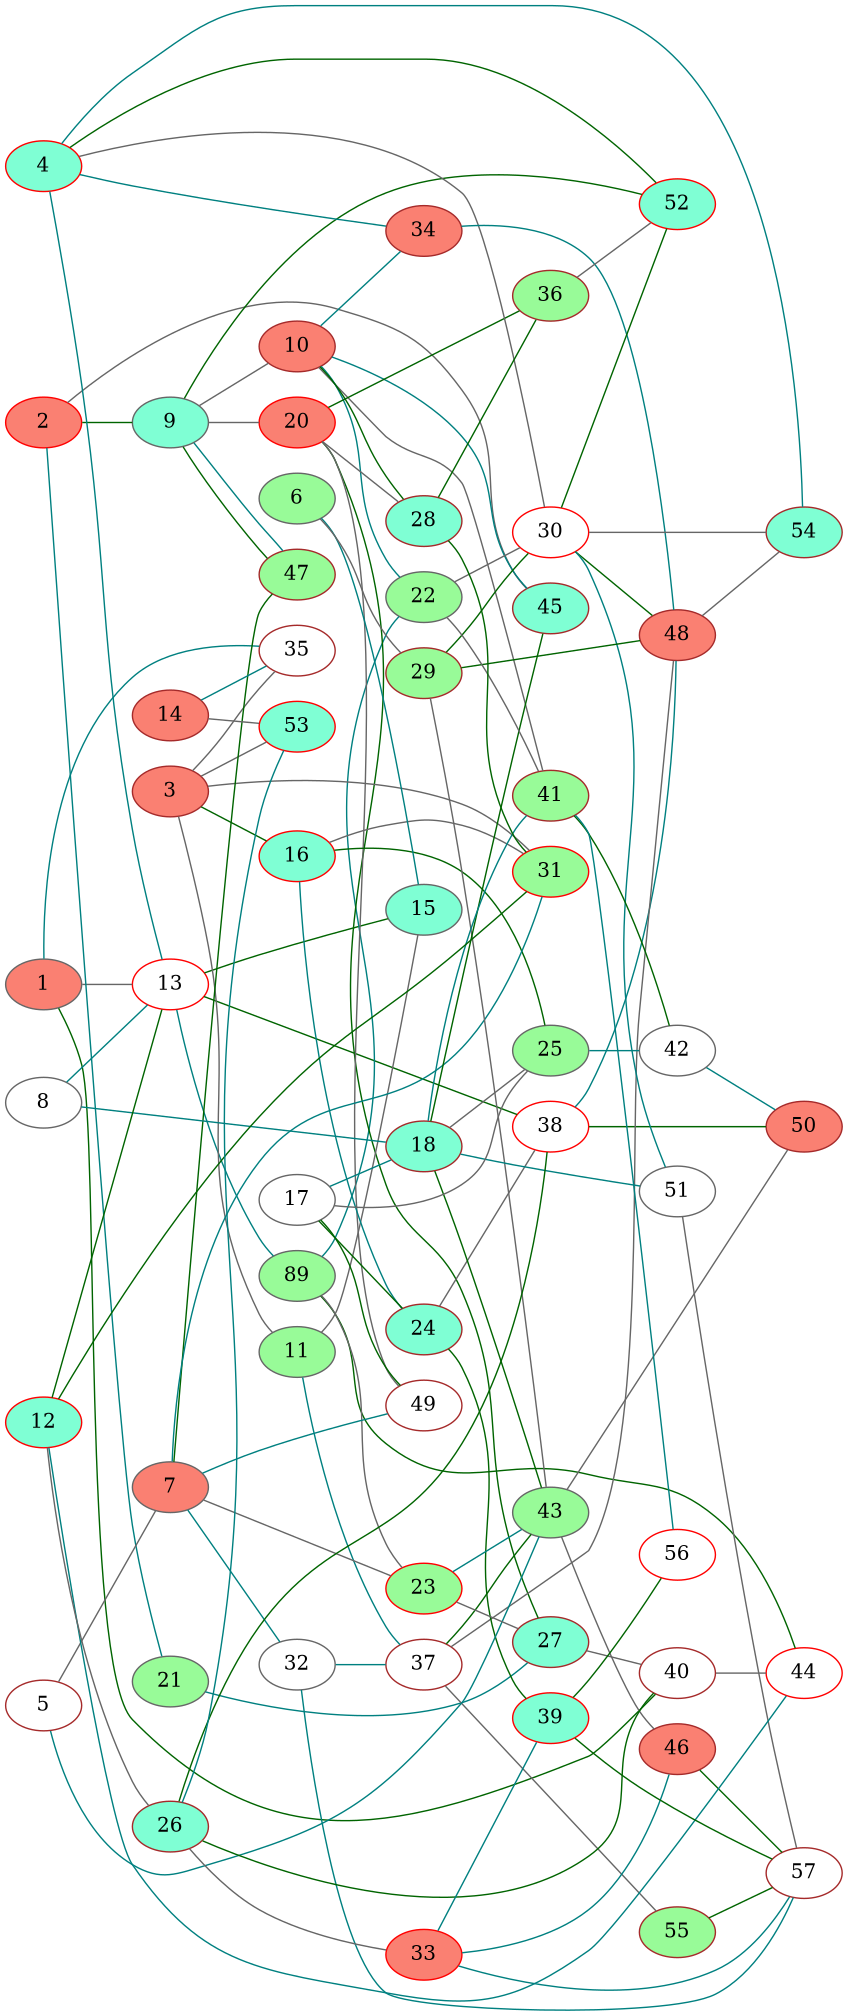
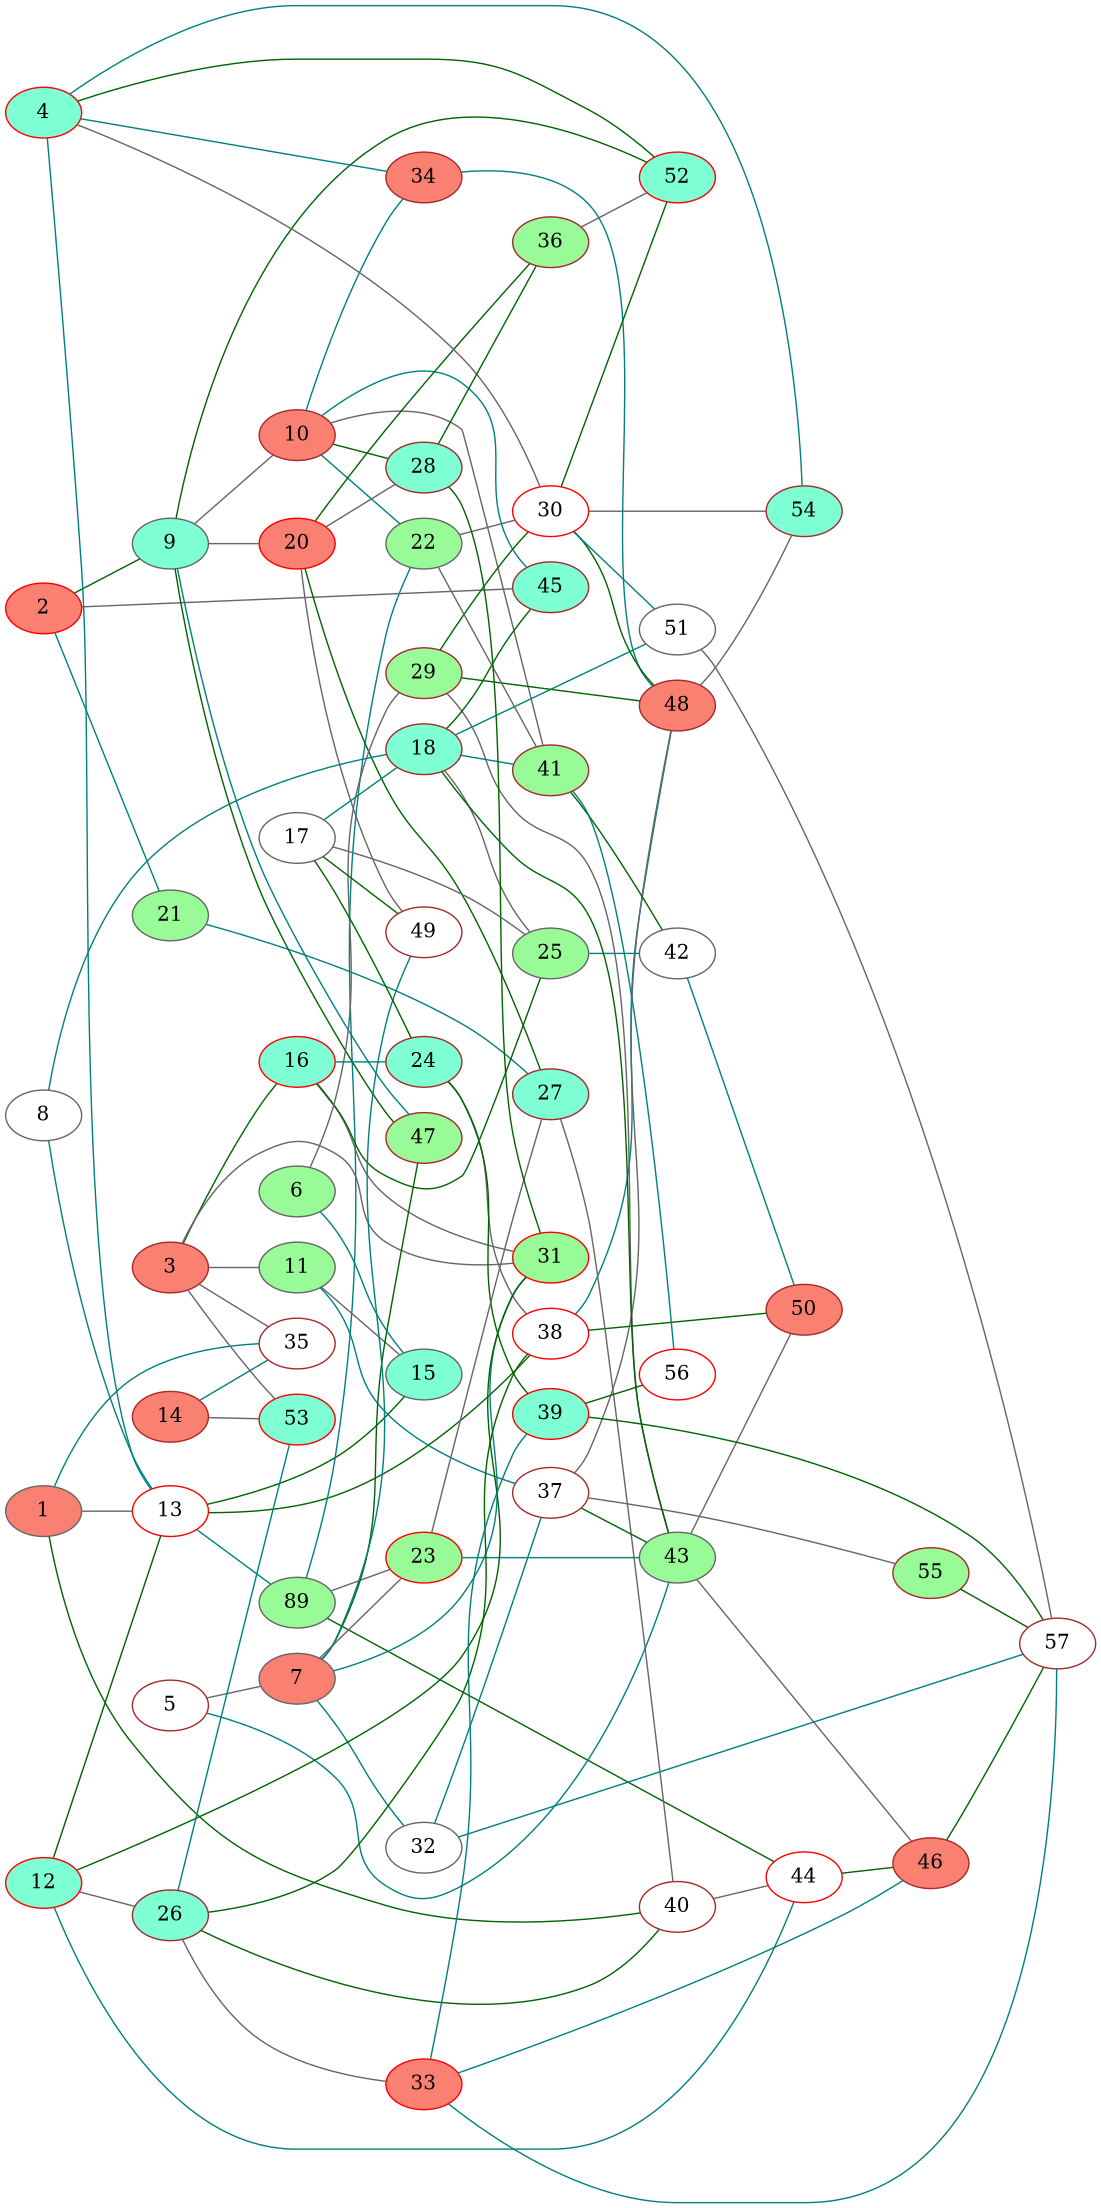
none -> (868, 1870)
